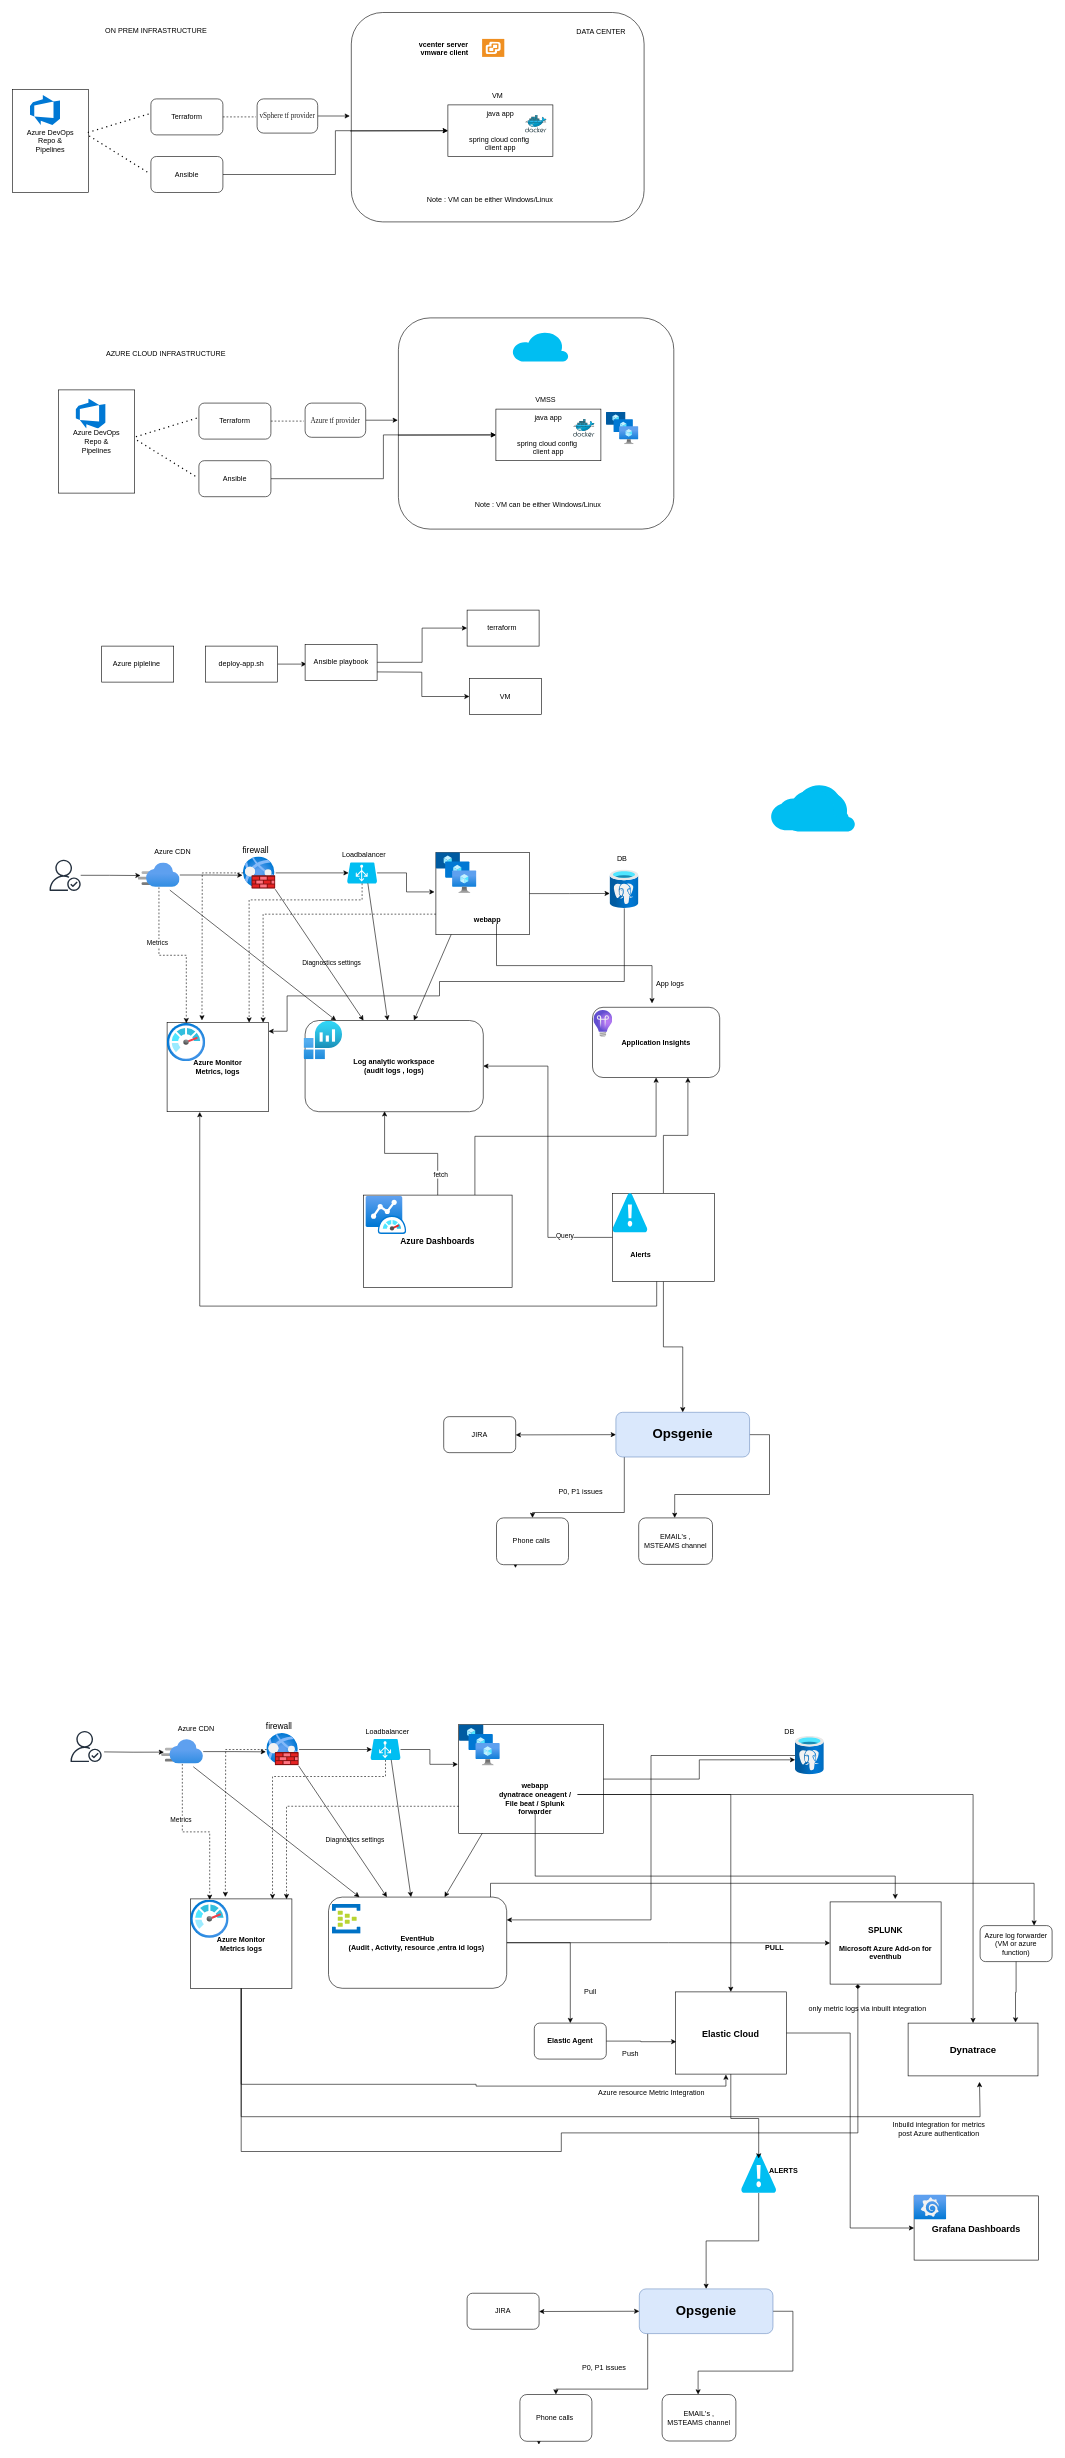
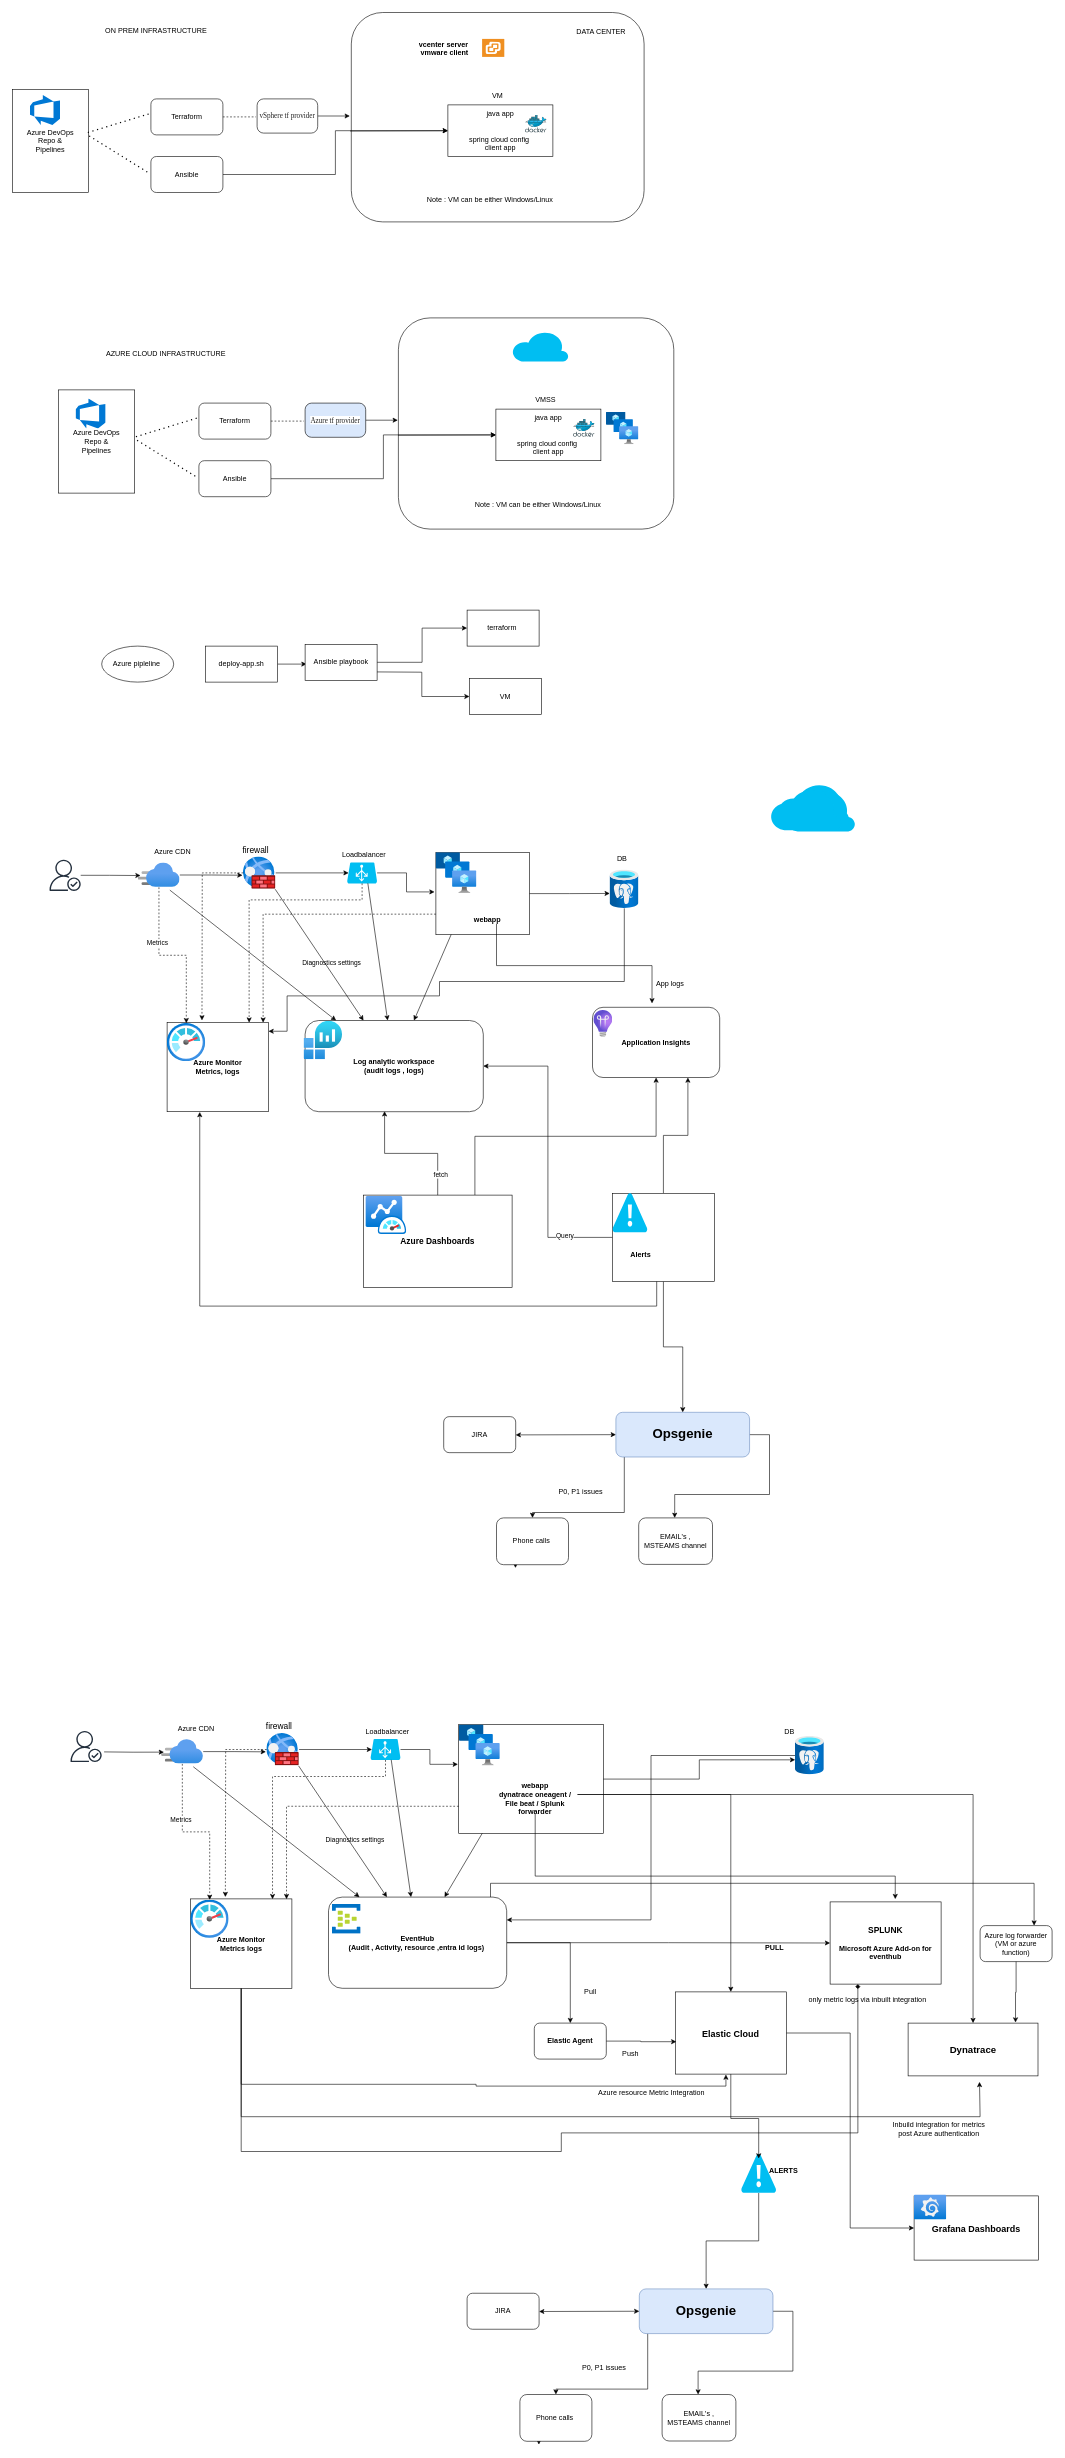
(335, 420) -> (335, 420)
(138, 664) -> (138, 664)
(867, 2009) -> (867, 2000)
